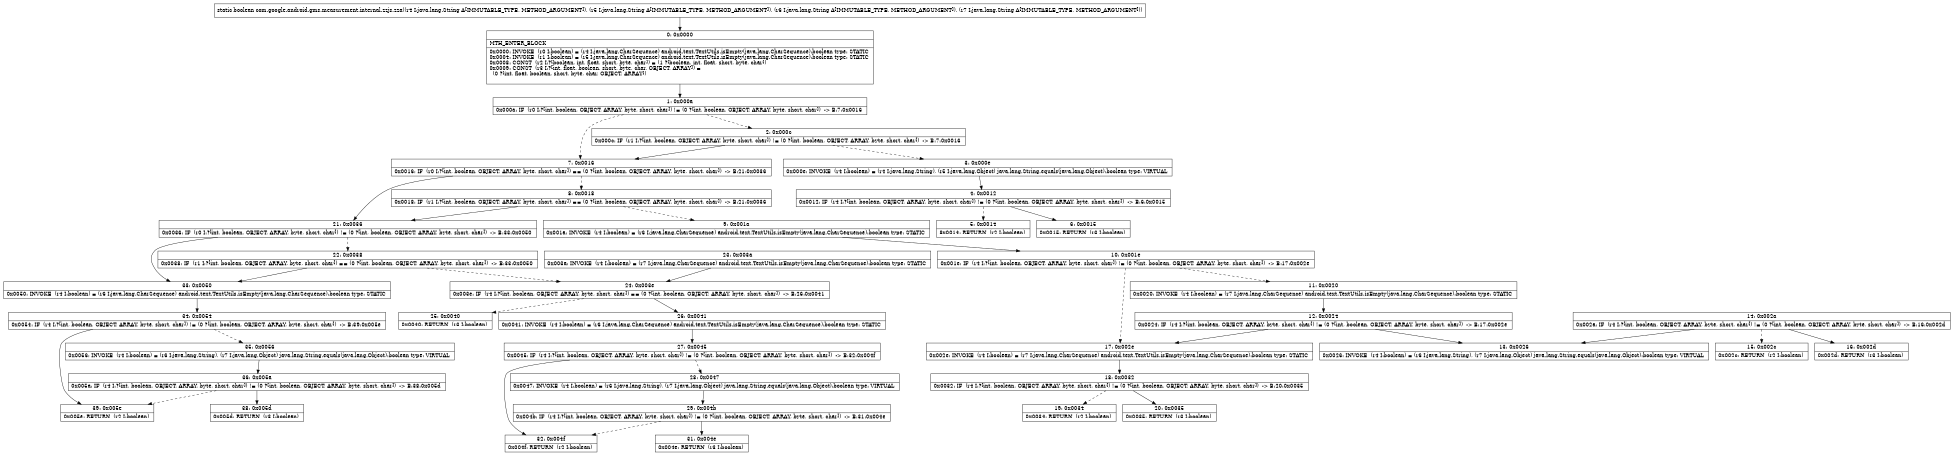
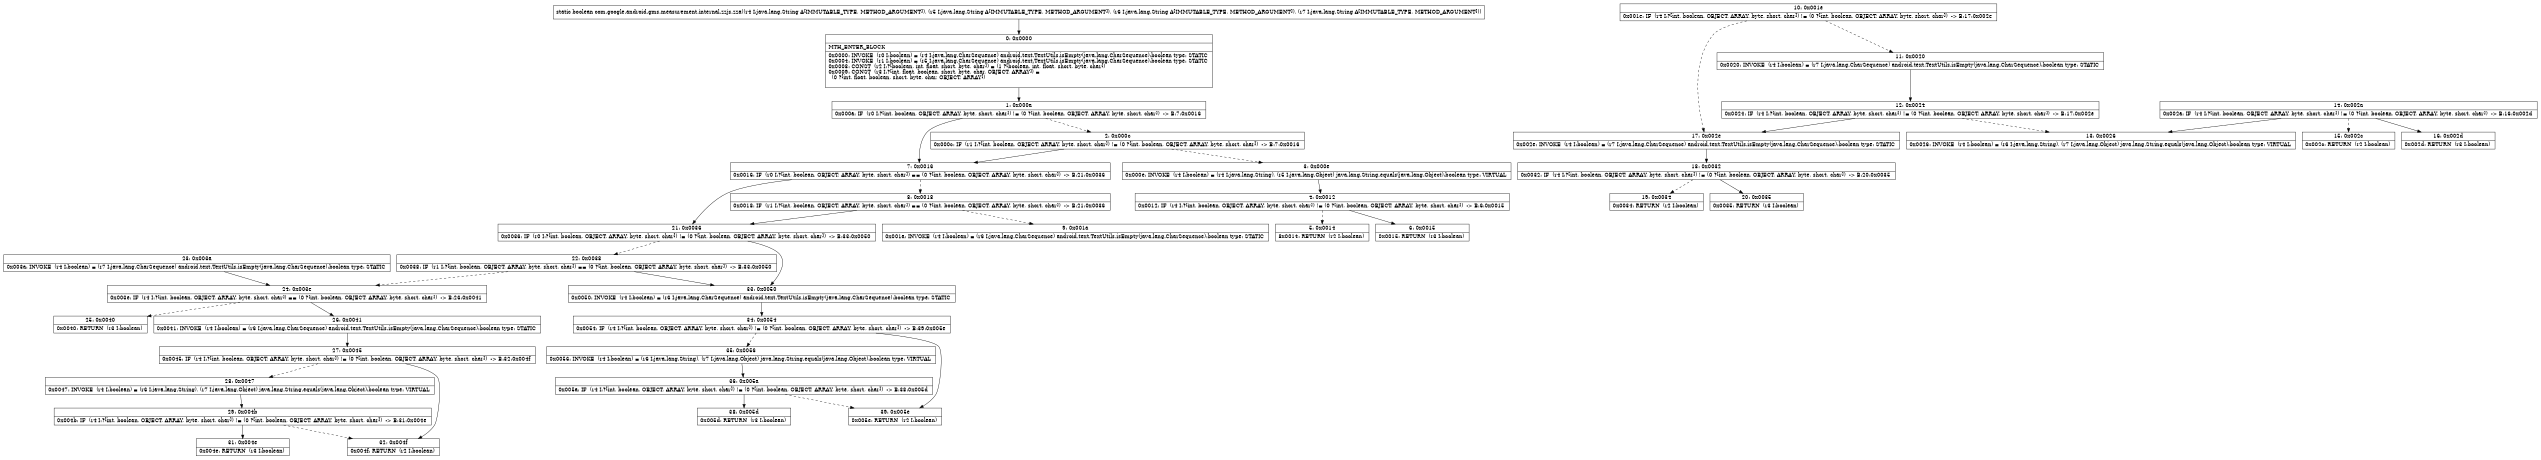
(592, 125) -> (931, 129)
(929, 244) -> none
(1417, 336) -> (2004, 125)
